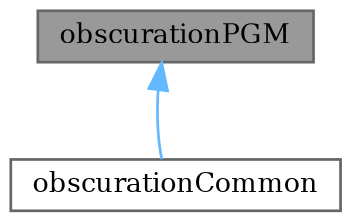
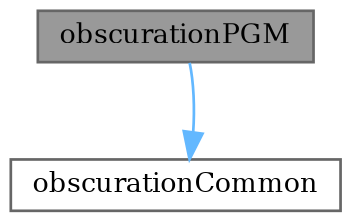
(158, 125) -> (194, 97)
